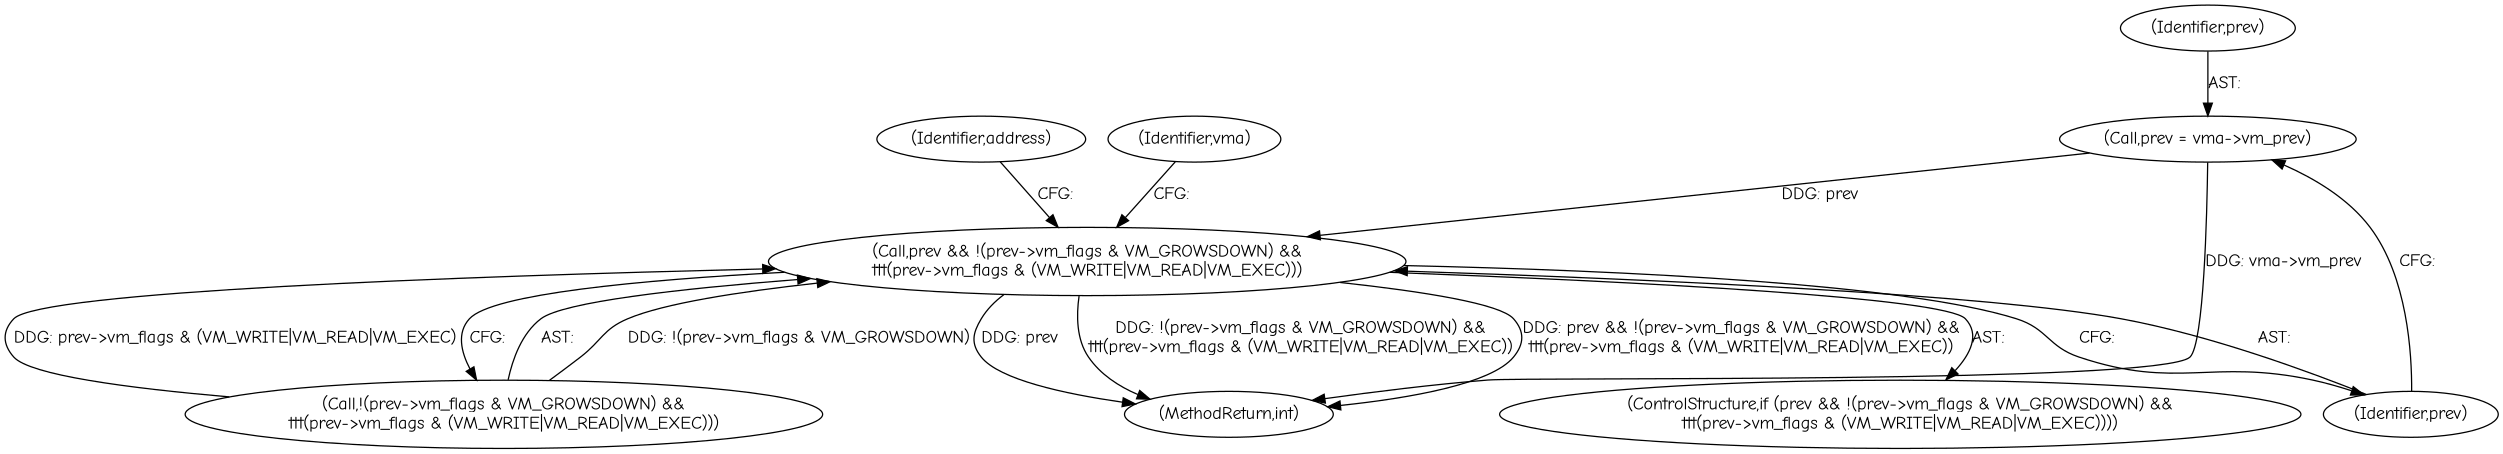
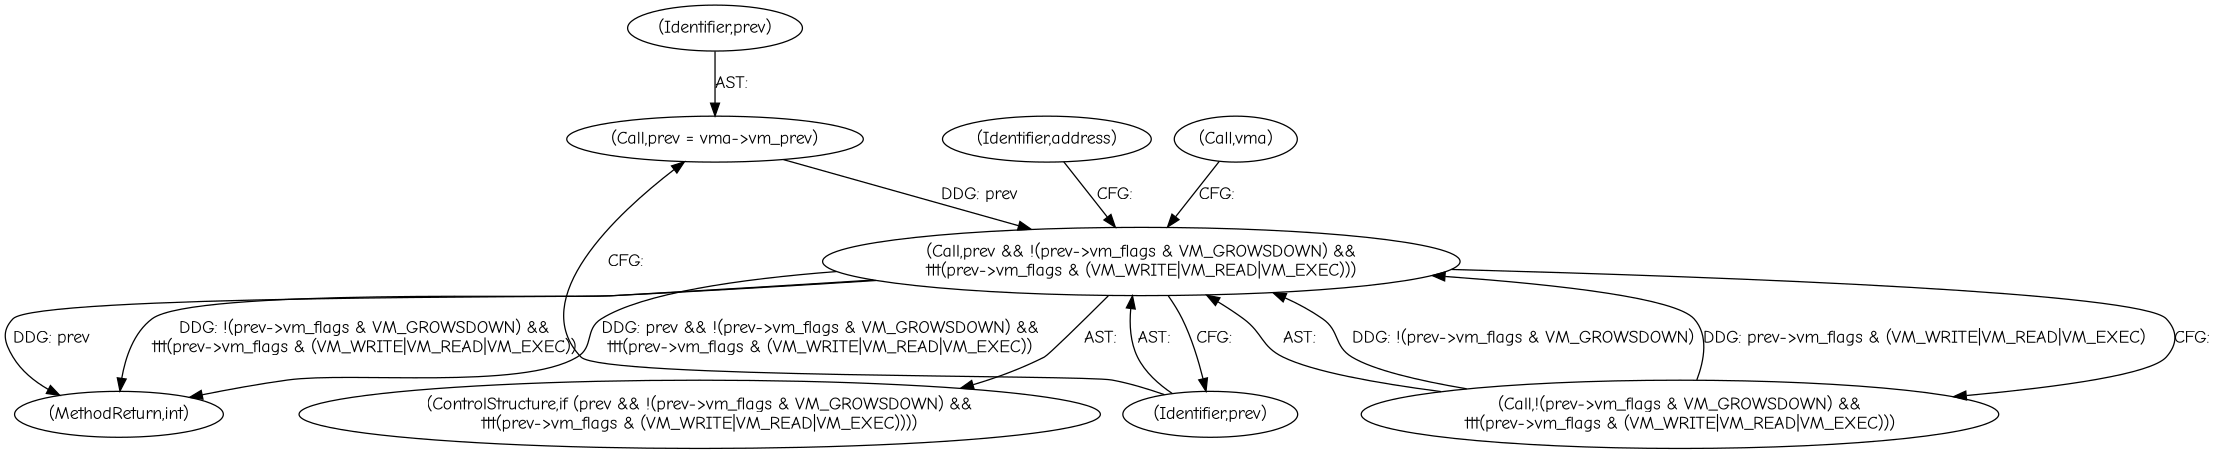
(1194, 139) -> (1236, 139)
(1856, 377) -> none
